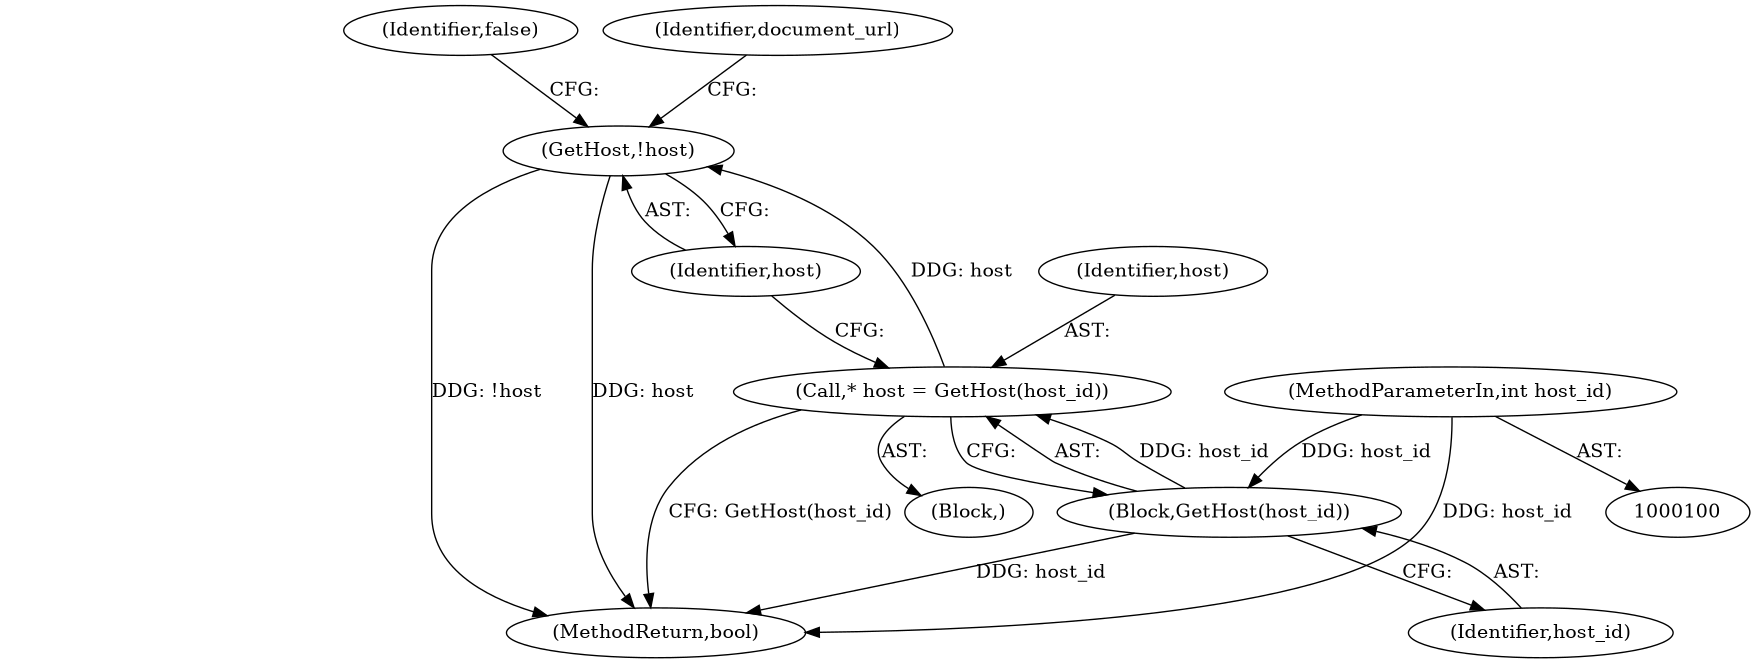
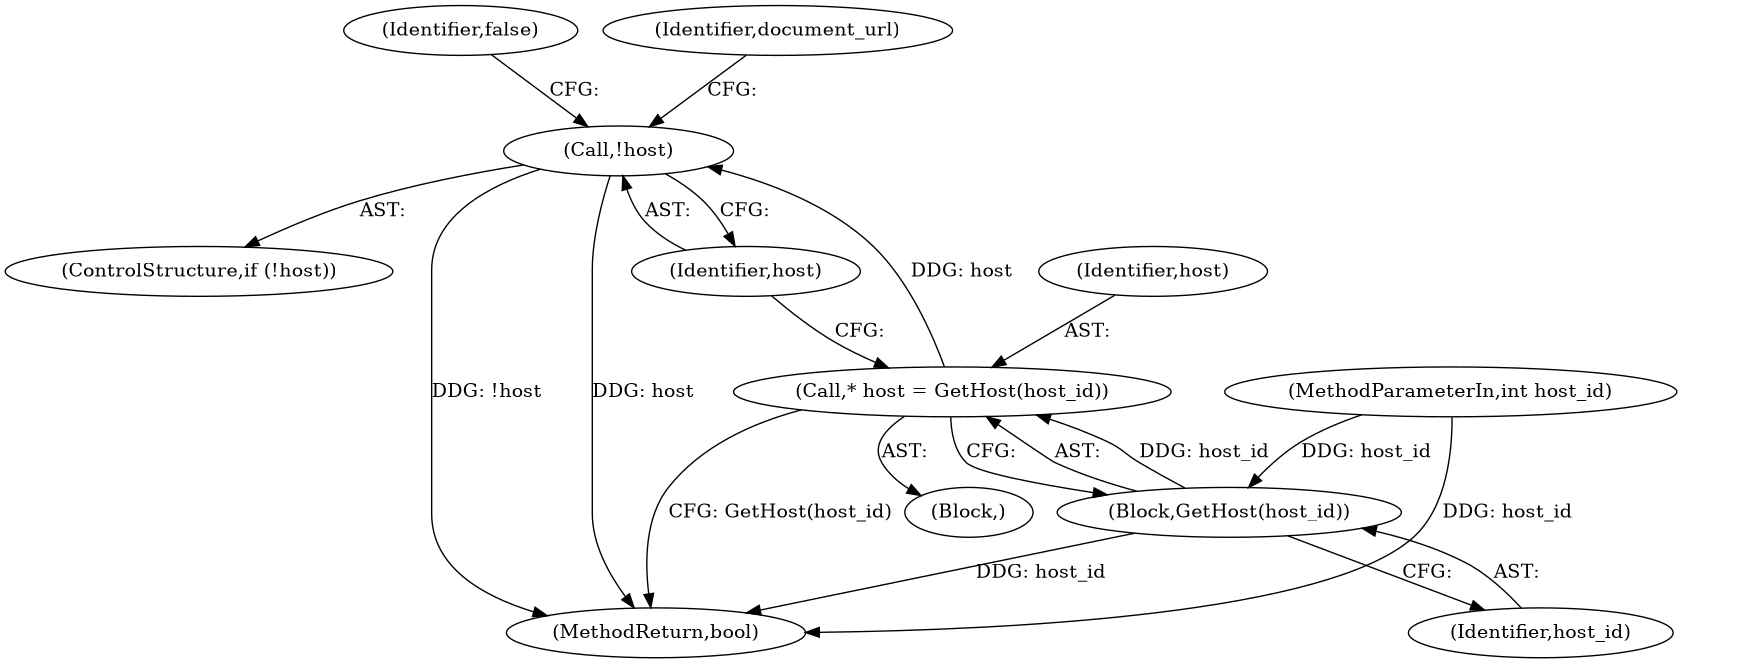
(619, 151) -> (619, 151)
none -> (199, 271)
(1678, 512) -> none
